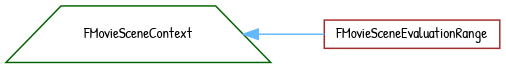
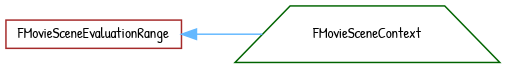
(291, 34) -> (230, 34)
